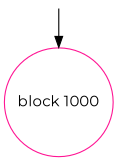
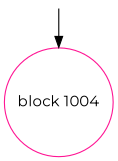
(59, 102) -> (59, 102)
